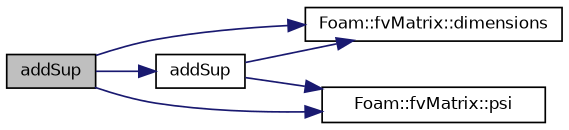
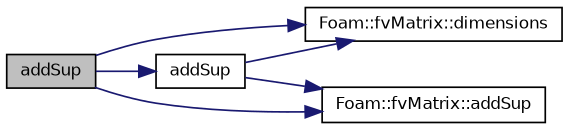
(434, 105) -> (434, 105)
